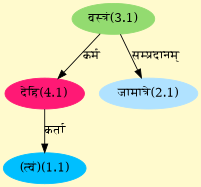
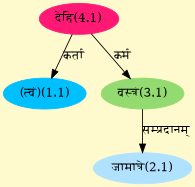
(82, 53) -> (108, 53)
